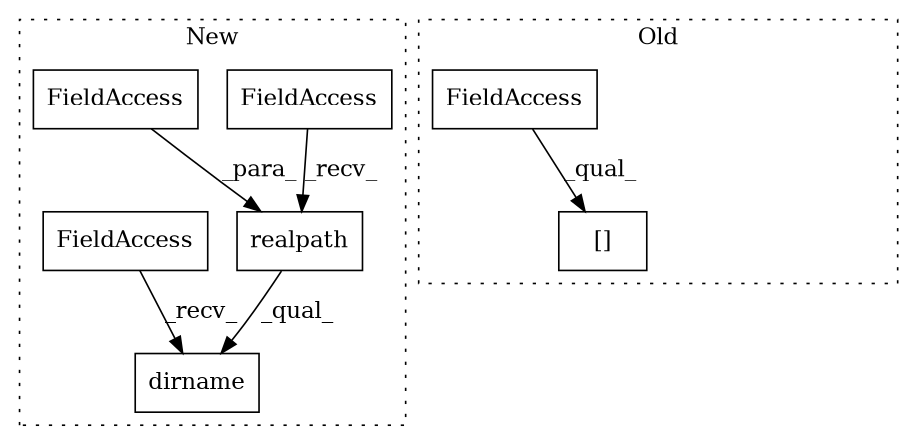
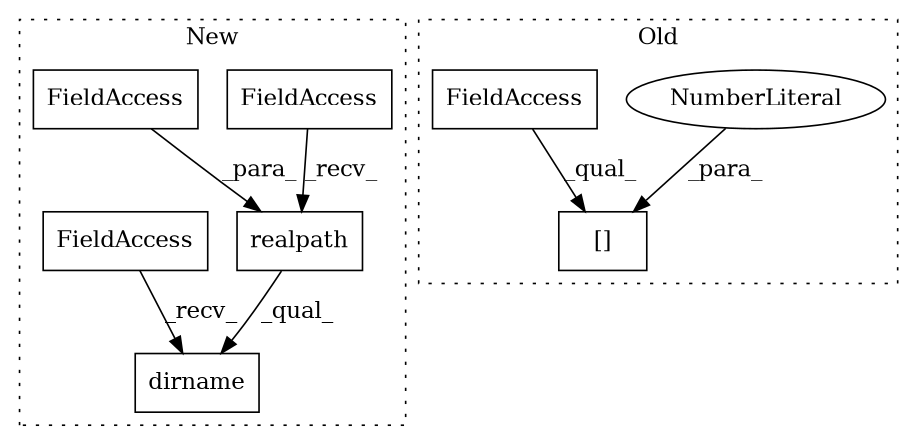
none -> (756, 99)
